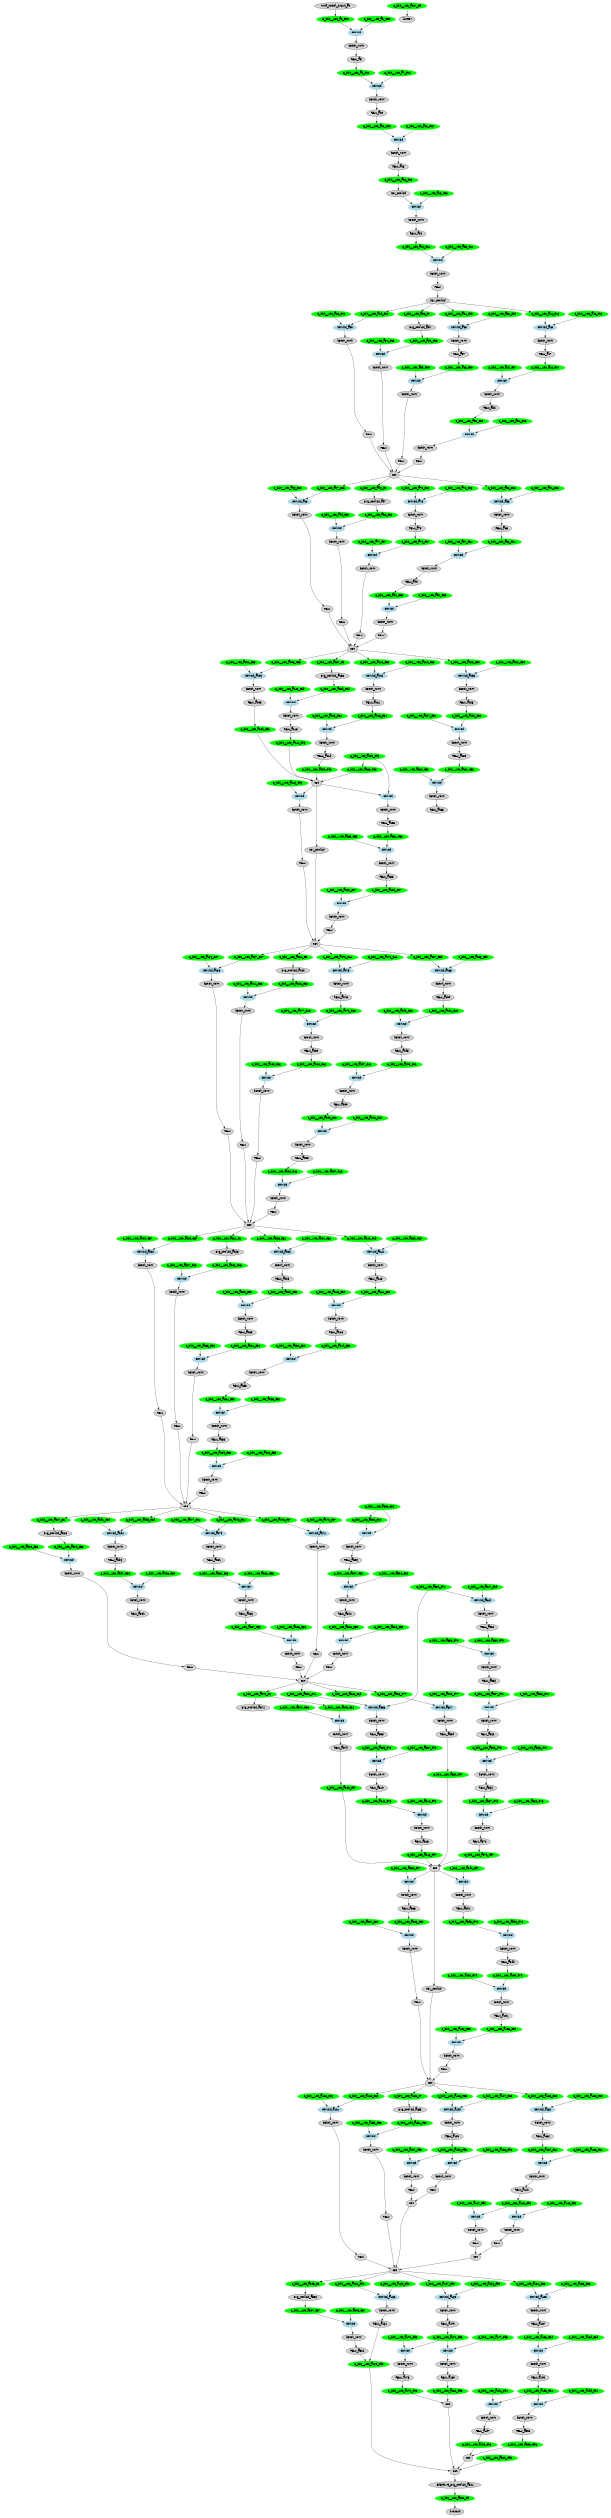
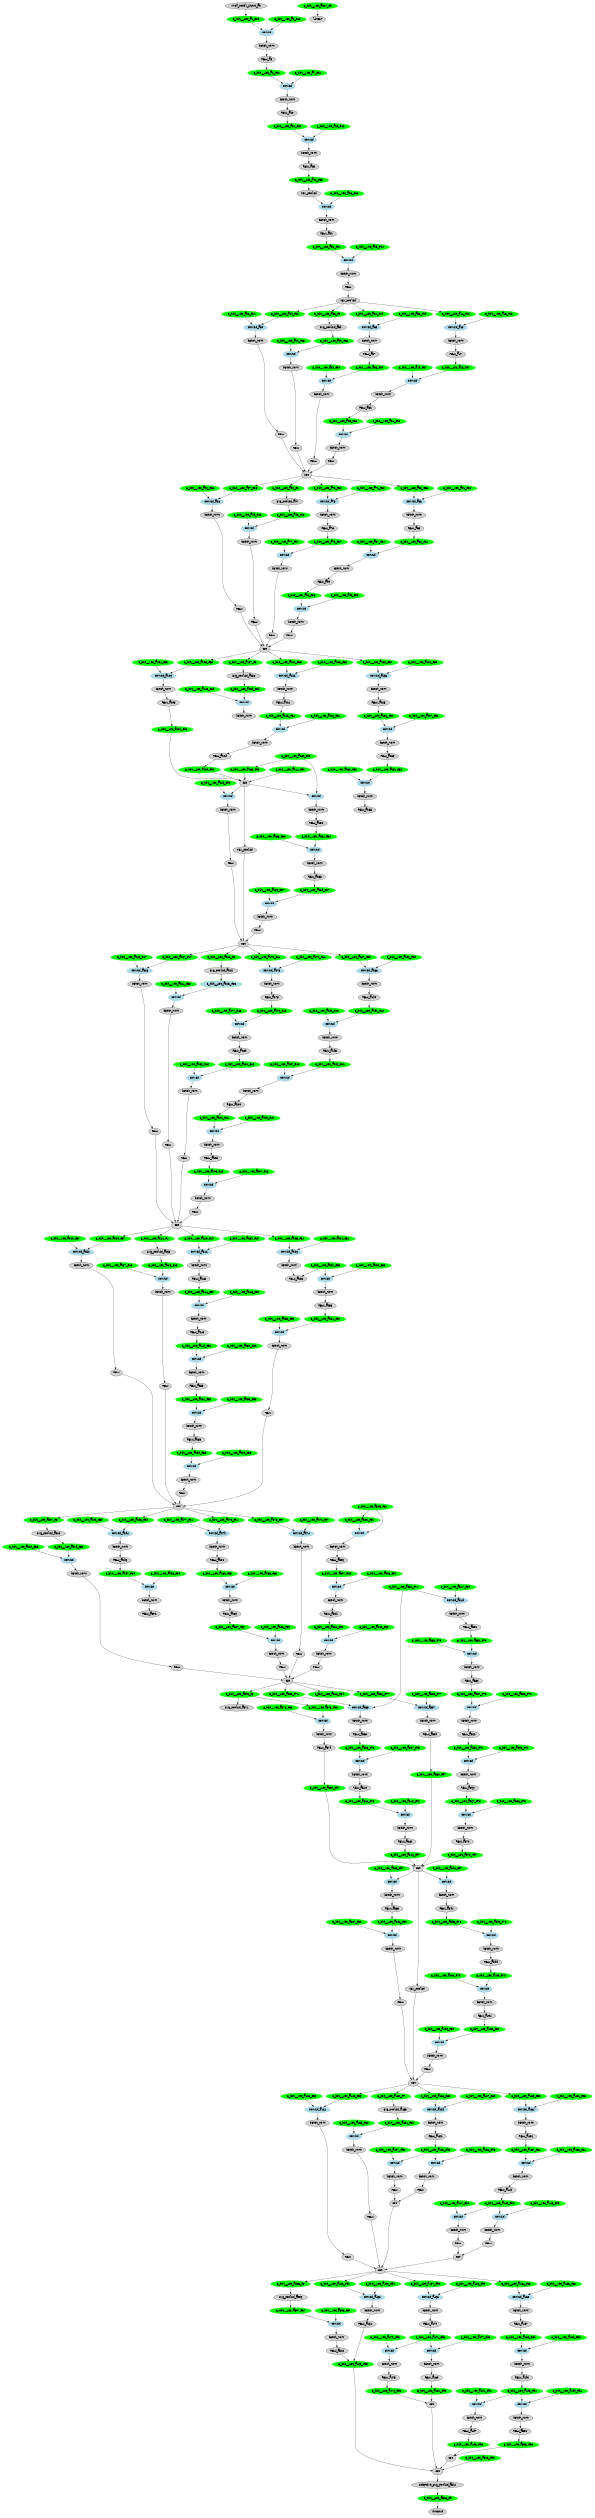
(291, 730) -> none
(293, 984) -> (221, 984)
(282, 1285) -> (311, 1272)
